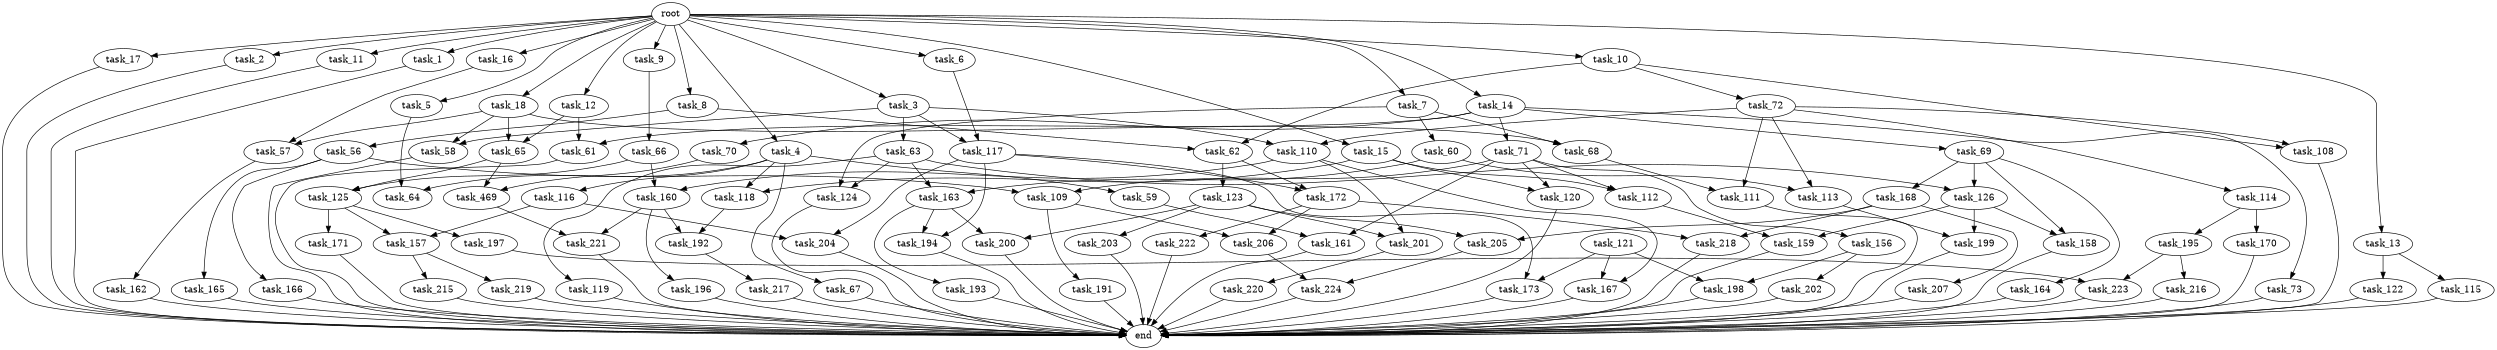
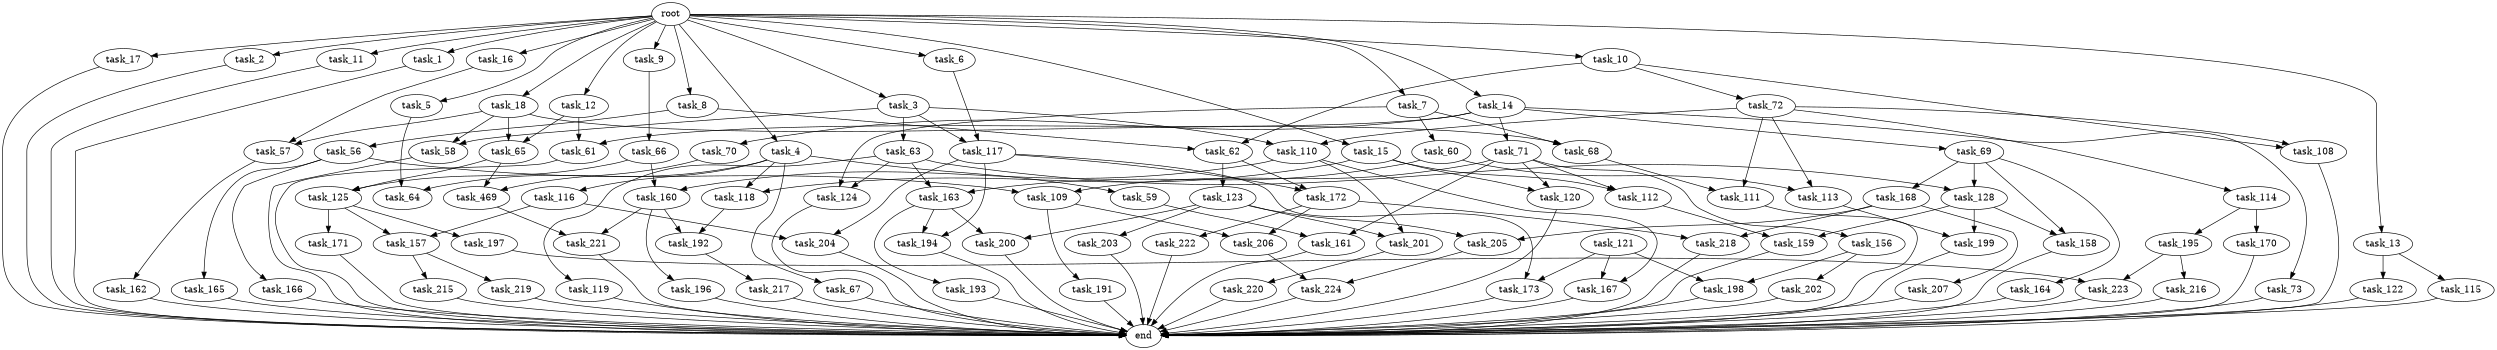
(1974, 198) -> (1974, 198)
